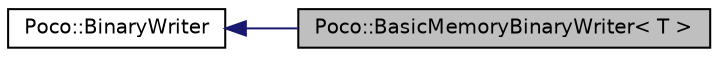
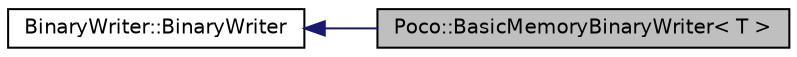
(117, 28) -> (156, 28)
